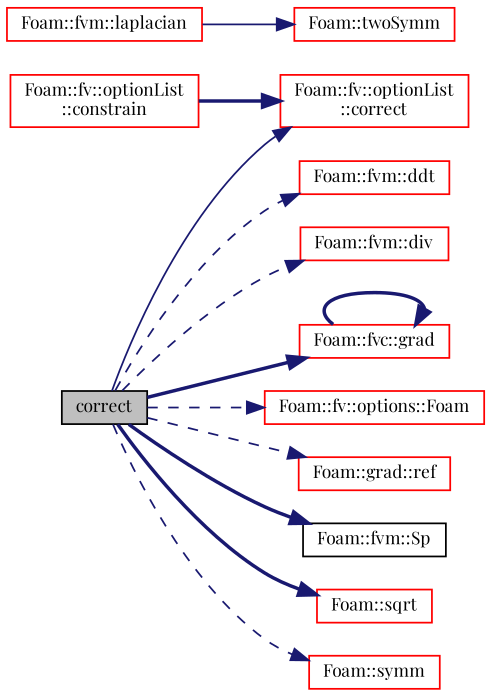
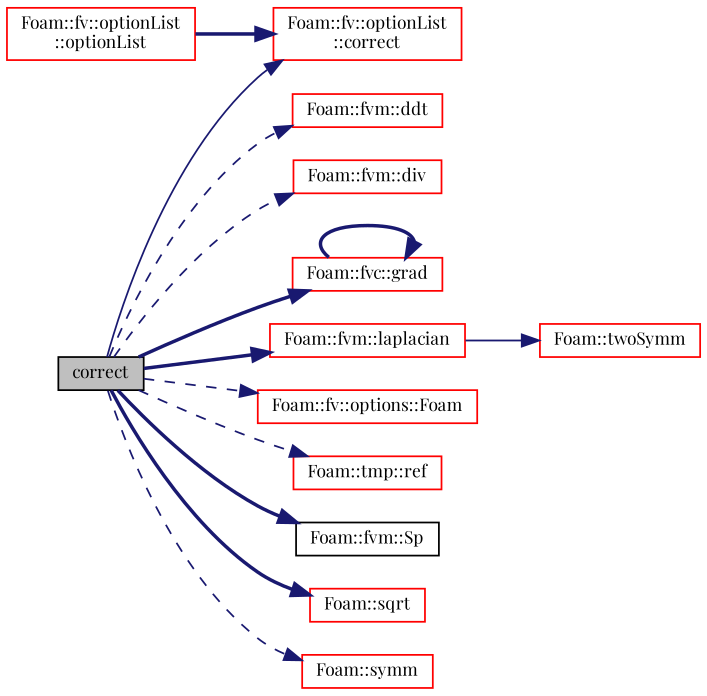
(104, 101) -> (101, 34)
none -> (198, 362)
(374, 474) -> (367, 473)
